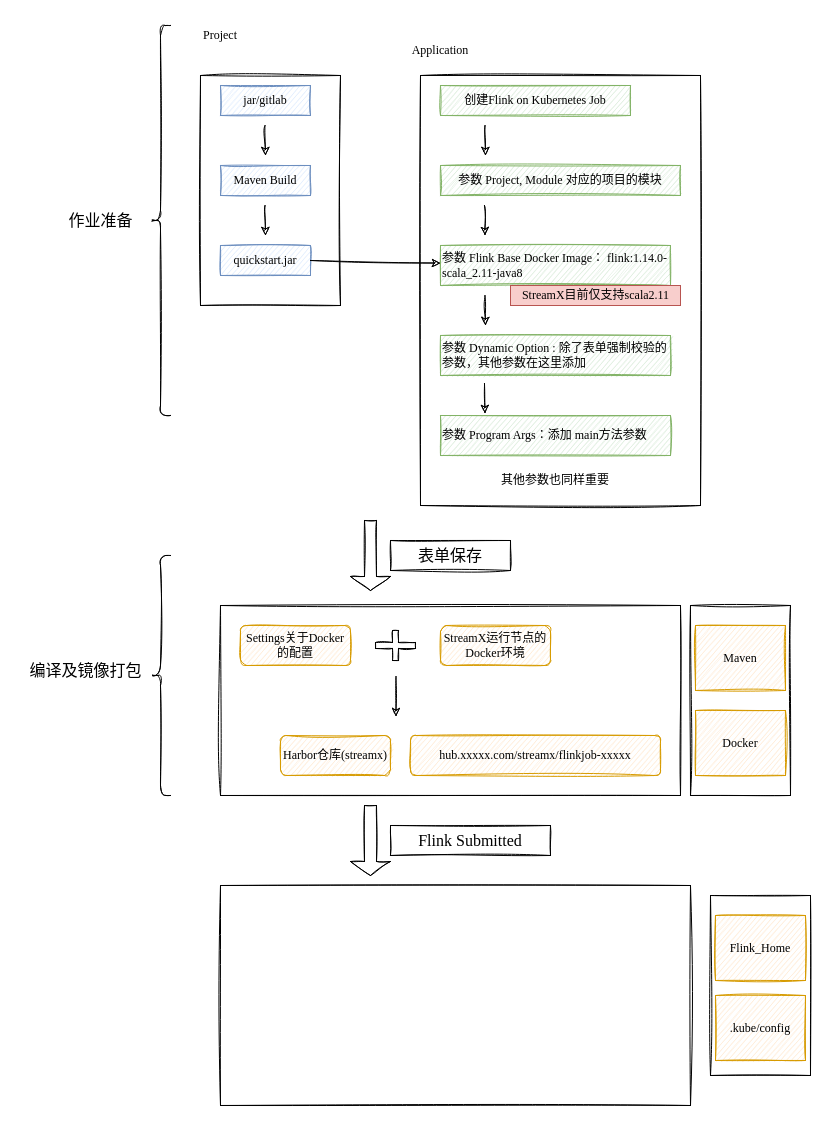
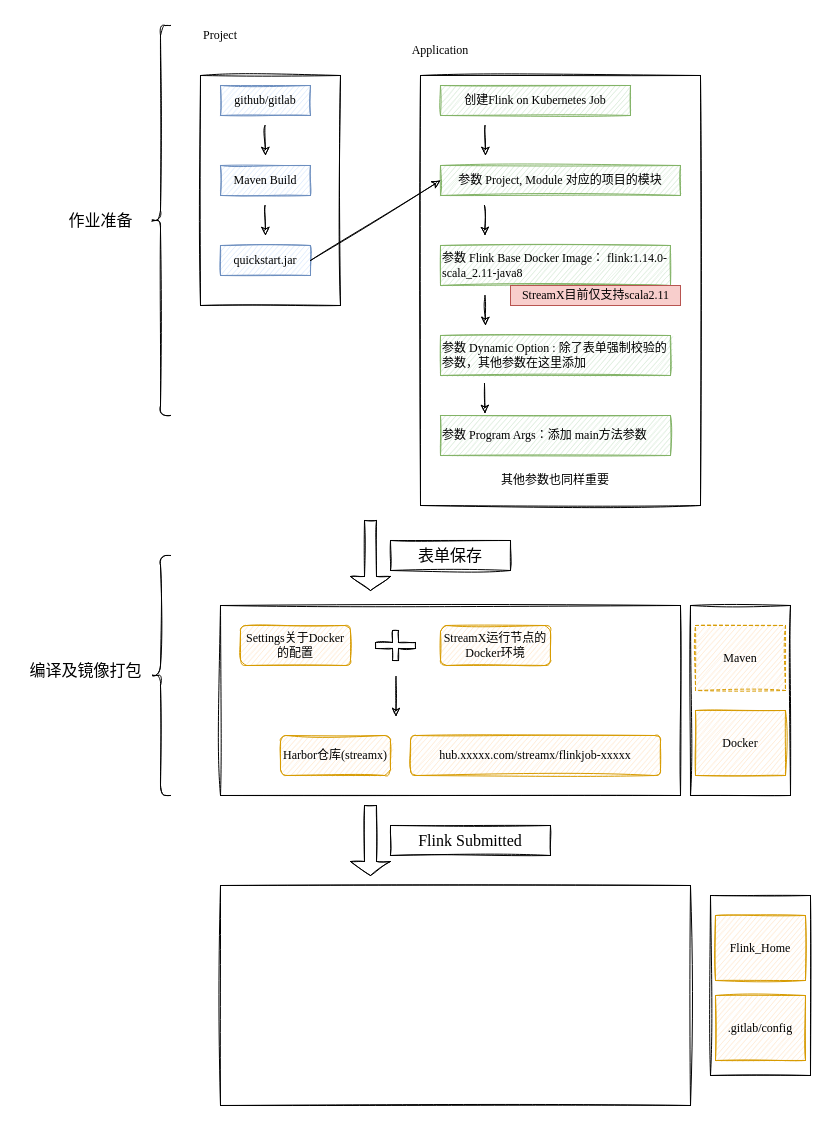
(266, 101) -> (266, 101)
(373, 262) -> (373, 222)
(741, 658) -> (741, 658)
(761, 1029) -> (761, 1029)
